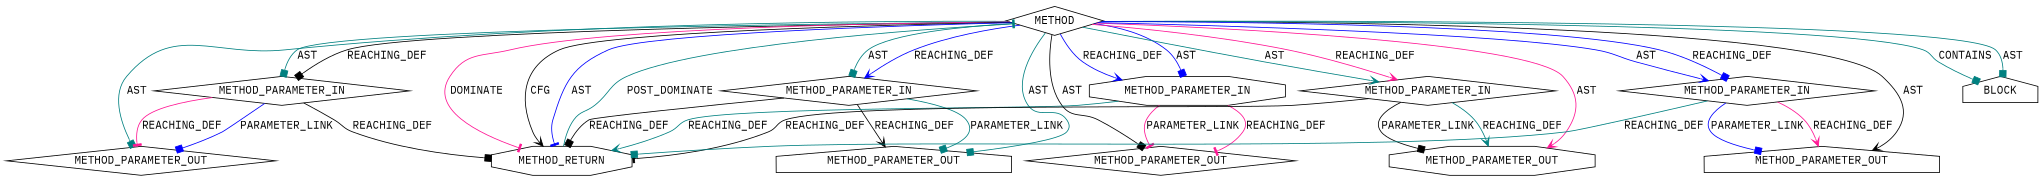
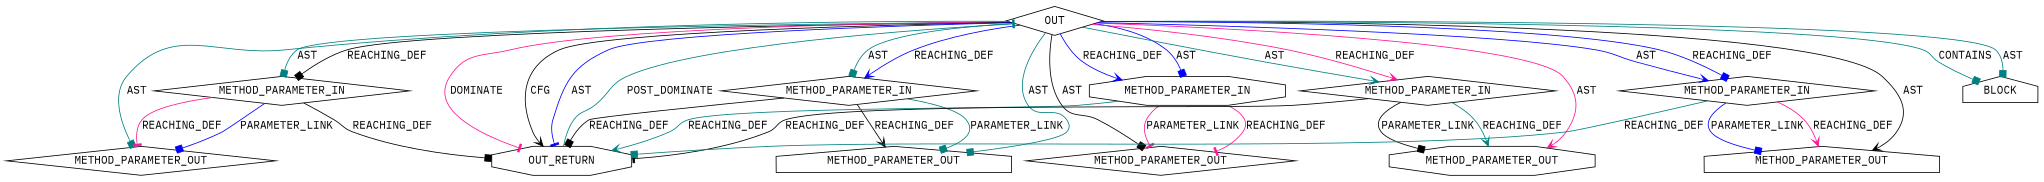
(1055, 21) -> (1055, 21)
(562, 161) -> (562, 161)
